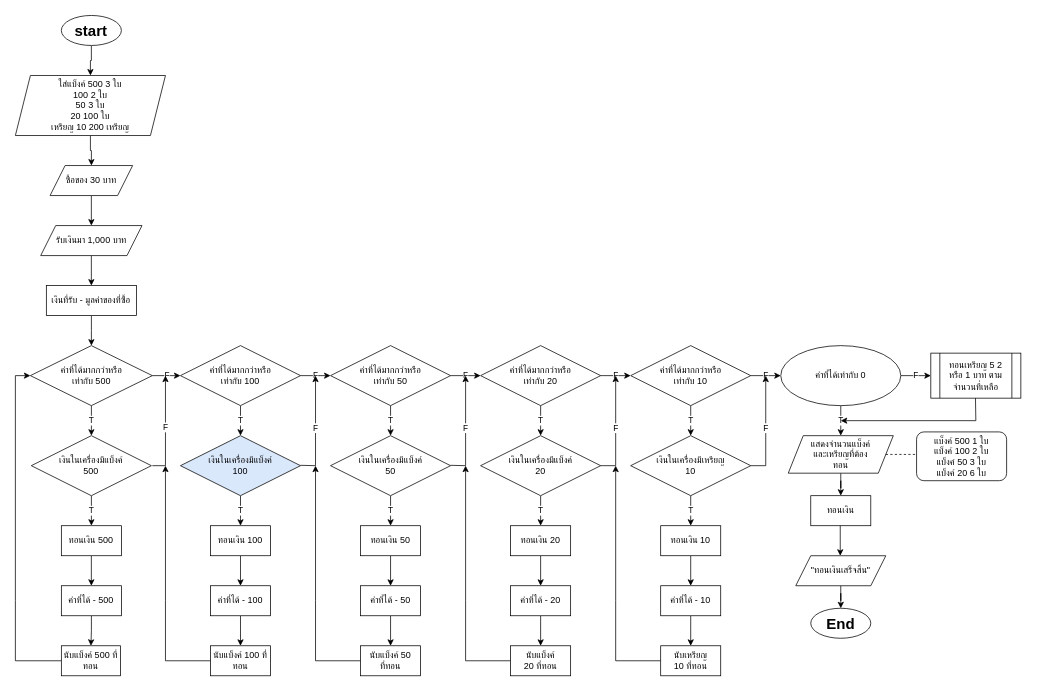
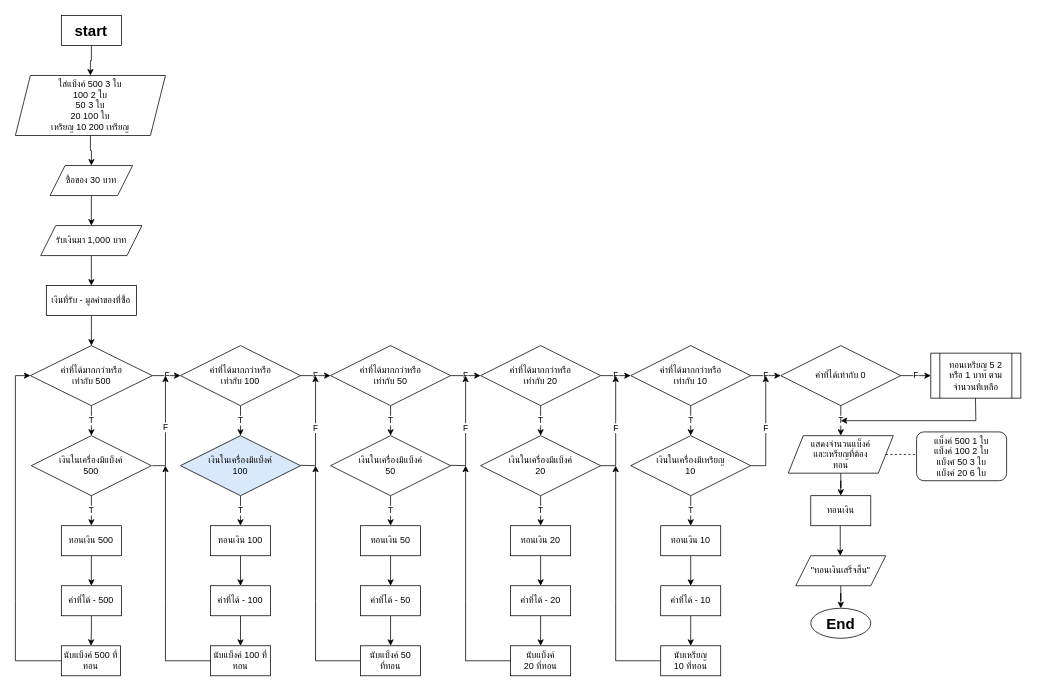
(91, 30) -> (91, 30)
(840, 375) -> (840, 375)
